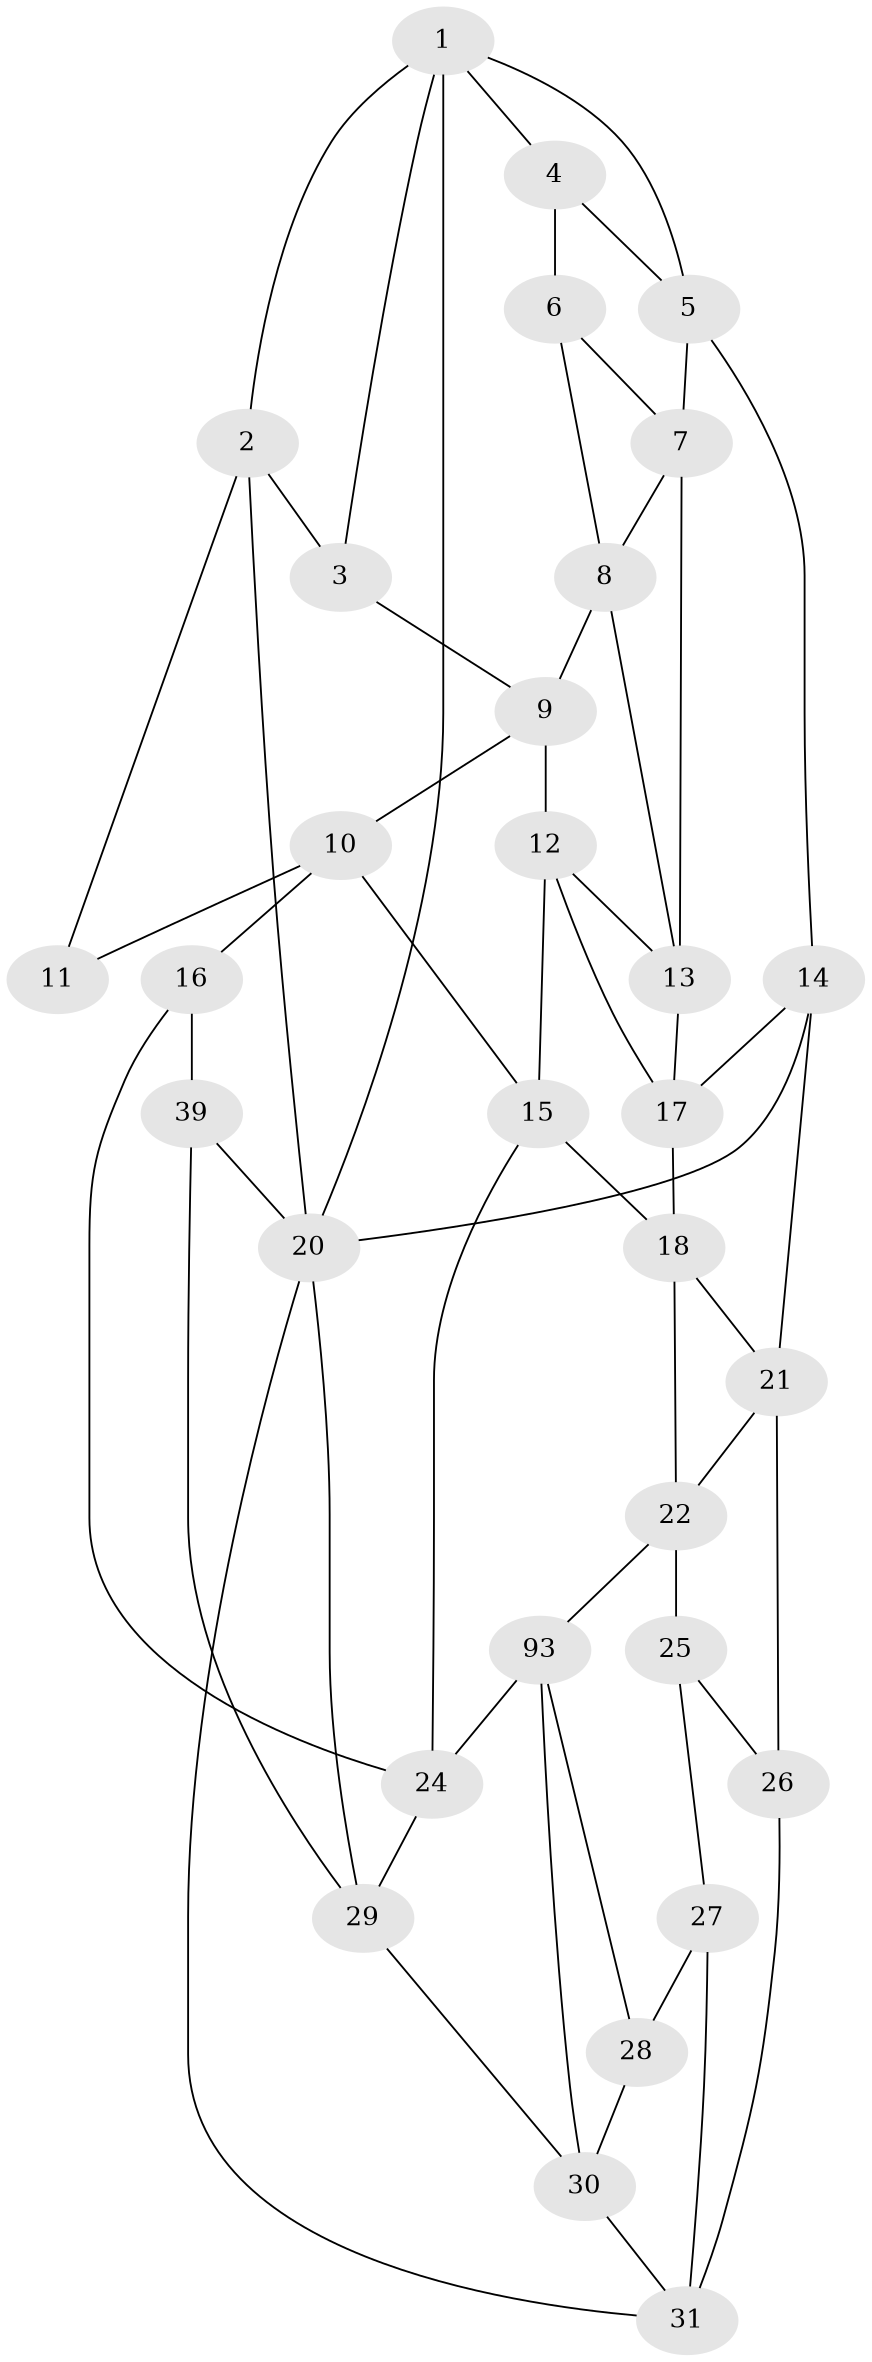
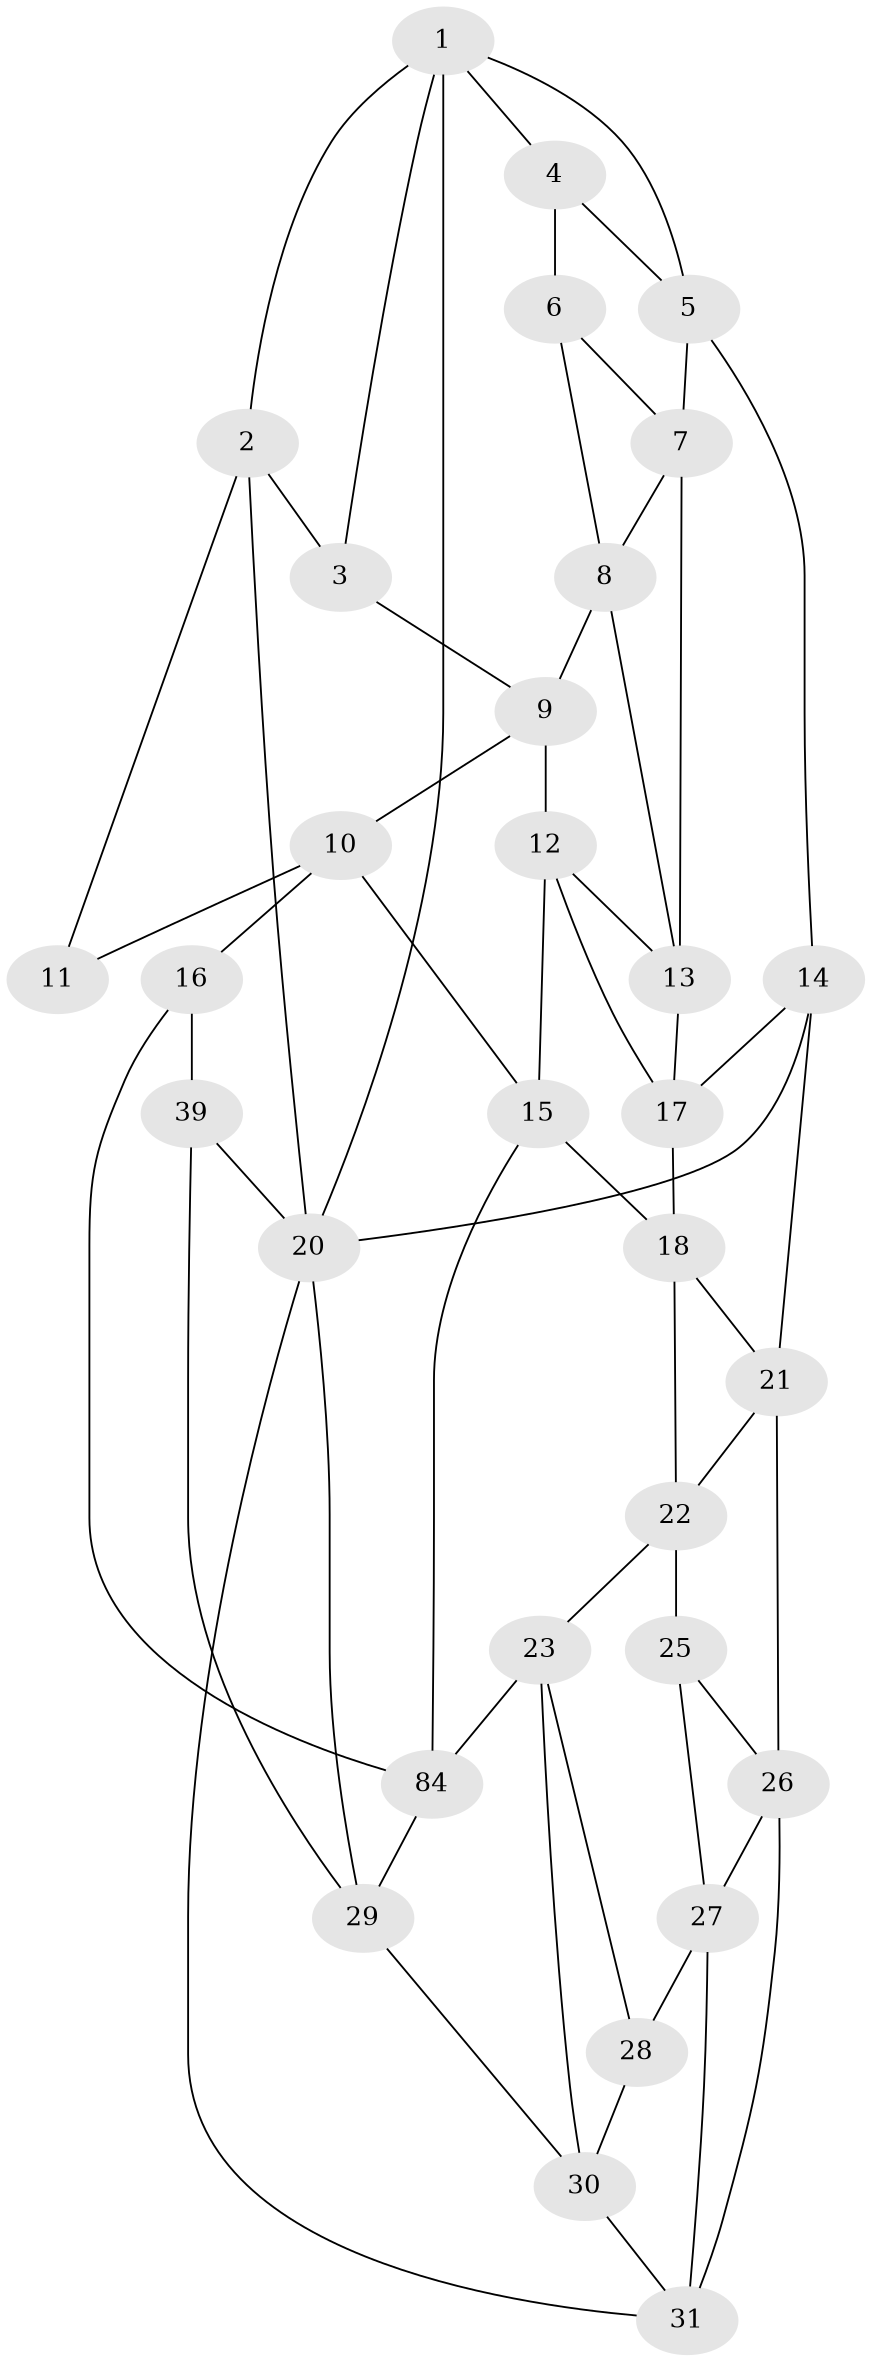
(540, 1650) -> (540, 1650)
(432, 1784) -> (432, 1784)
none -> (743, 1851)
